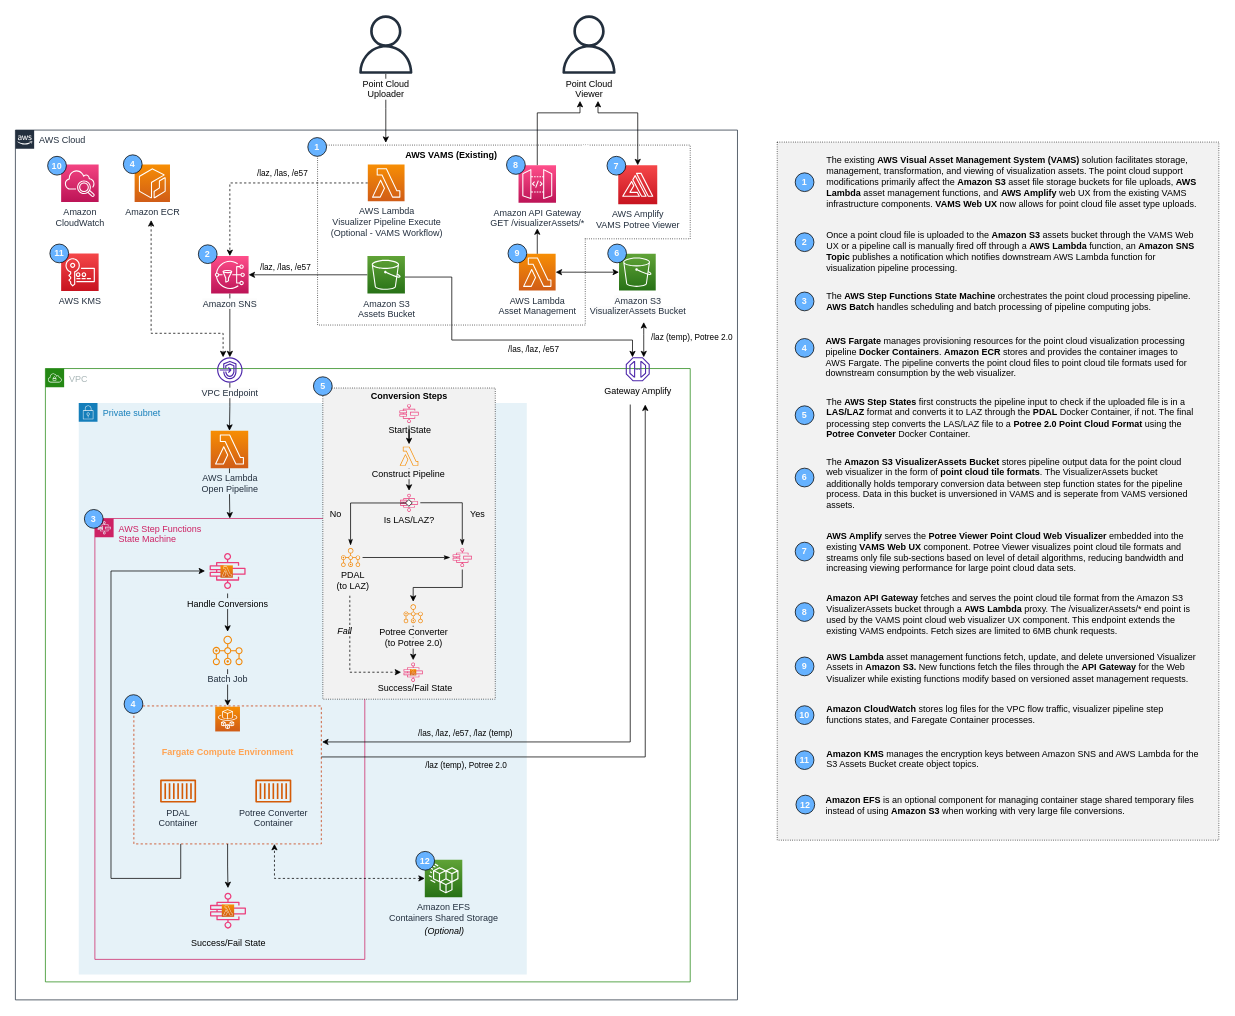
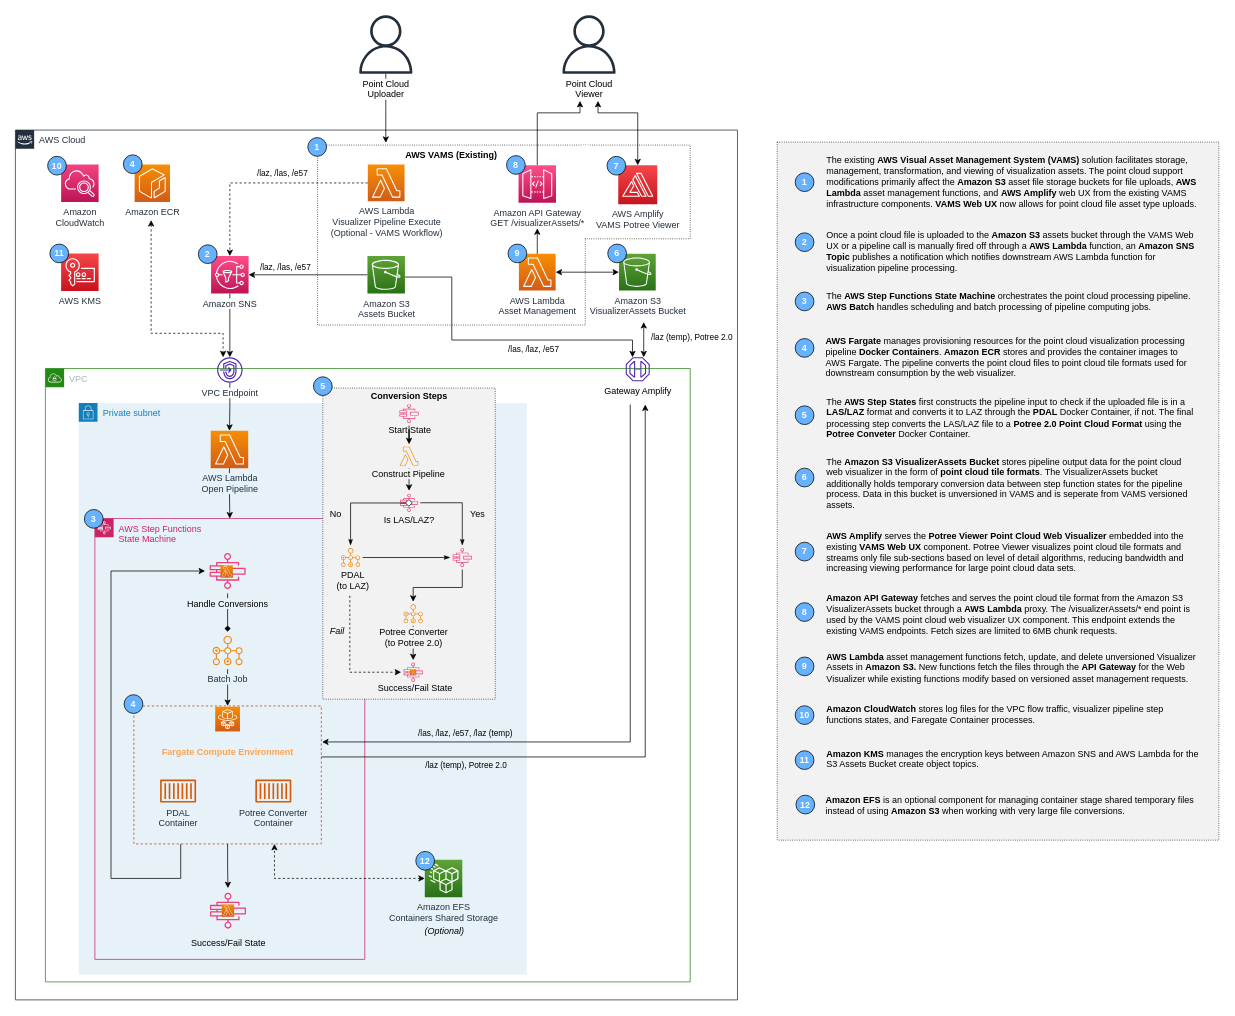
(228, 625) -> (228, 625)
(344, 632) -> (337, 632)
